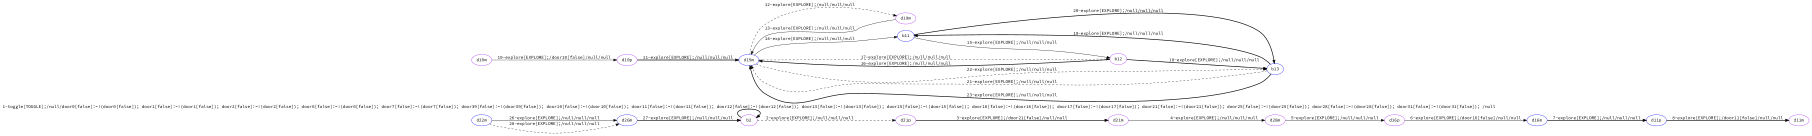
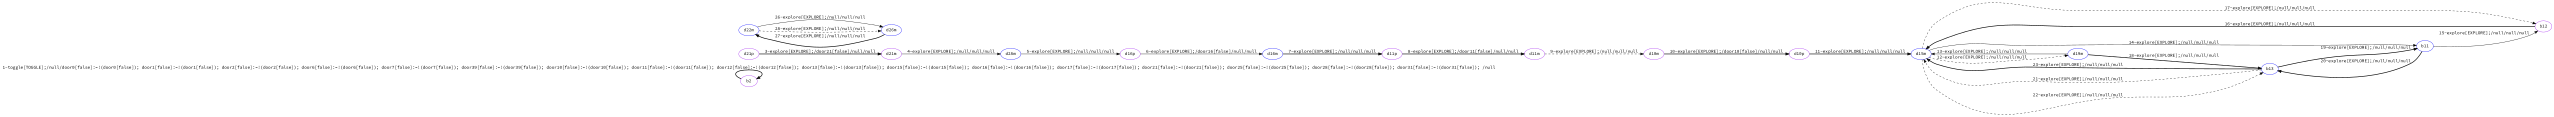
(906, 18) -> (2078, 54)
none -> (1593, 54)
(553, 60) -> (1725, 54)
(1195, 64) -> (2173, 61)
(687, 120) -> (822, 47)
(825, 120) -> none
(1275, 120) -> (1011, 54)
(1656, 120) -> (1392, 54)
